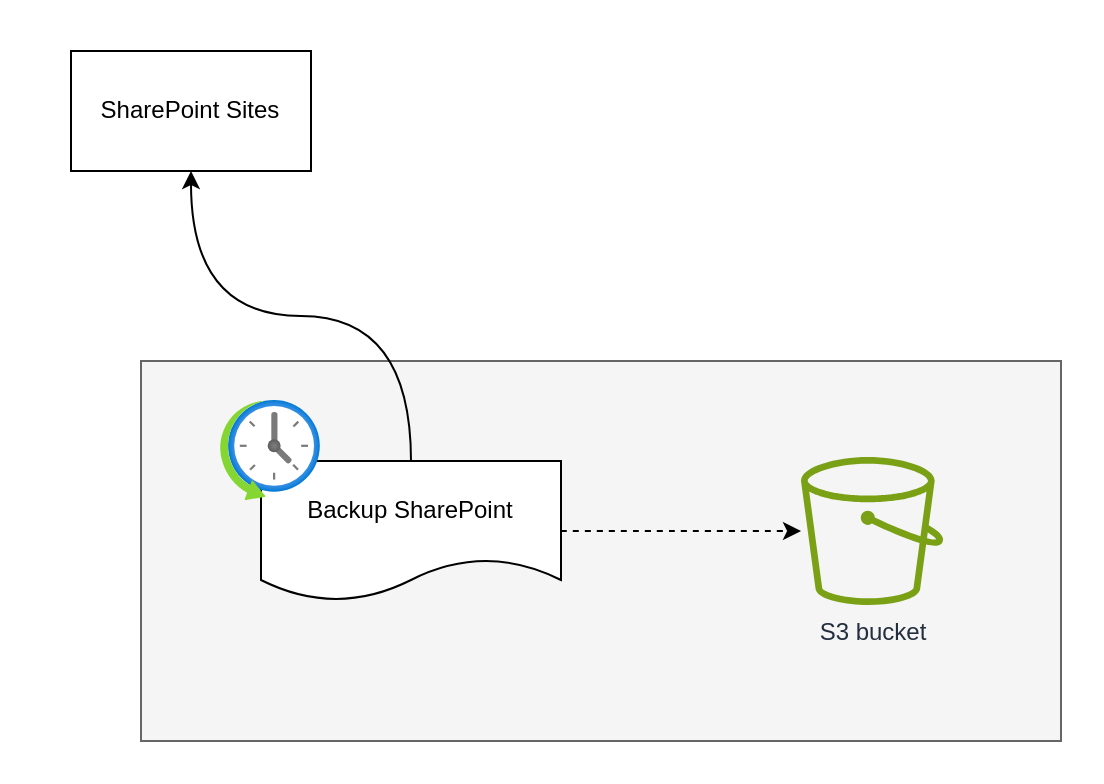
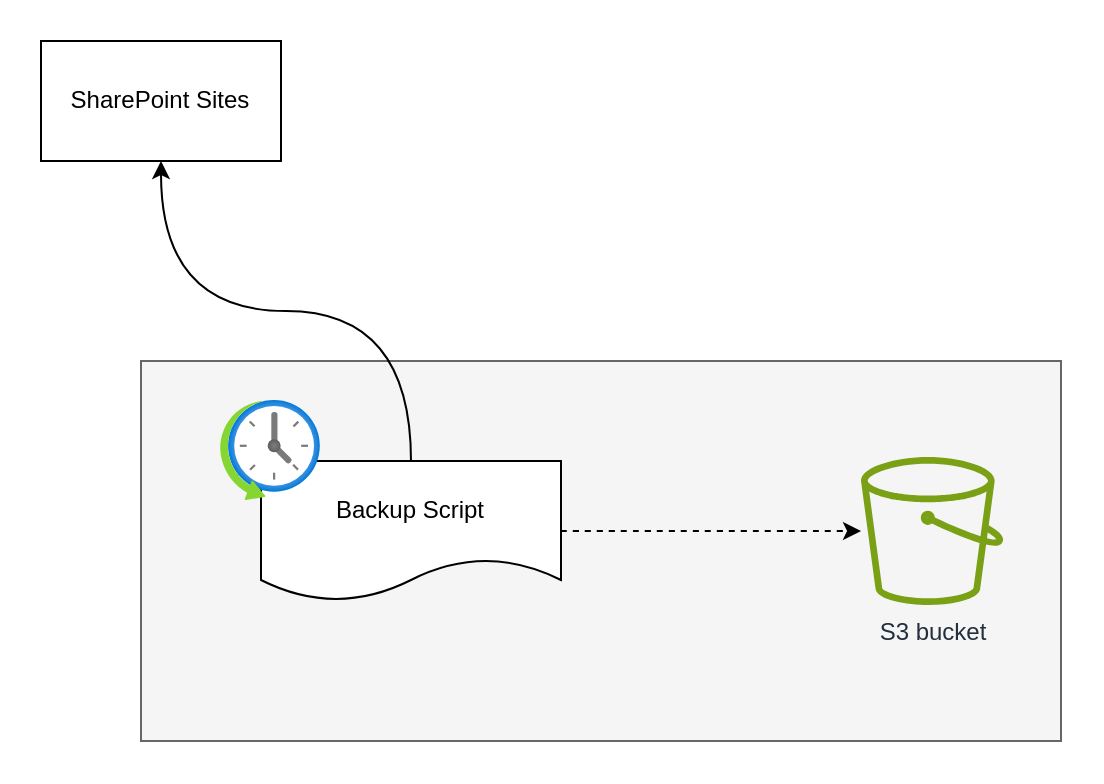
(191, 111) -> (161, 101)
(411, 511) -> (411, 511)
(872, 531) -> (932, 531)
